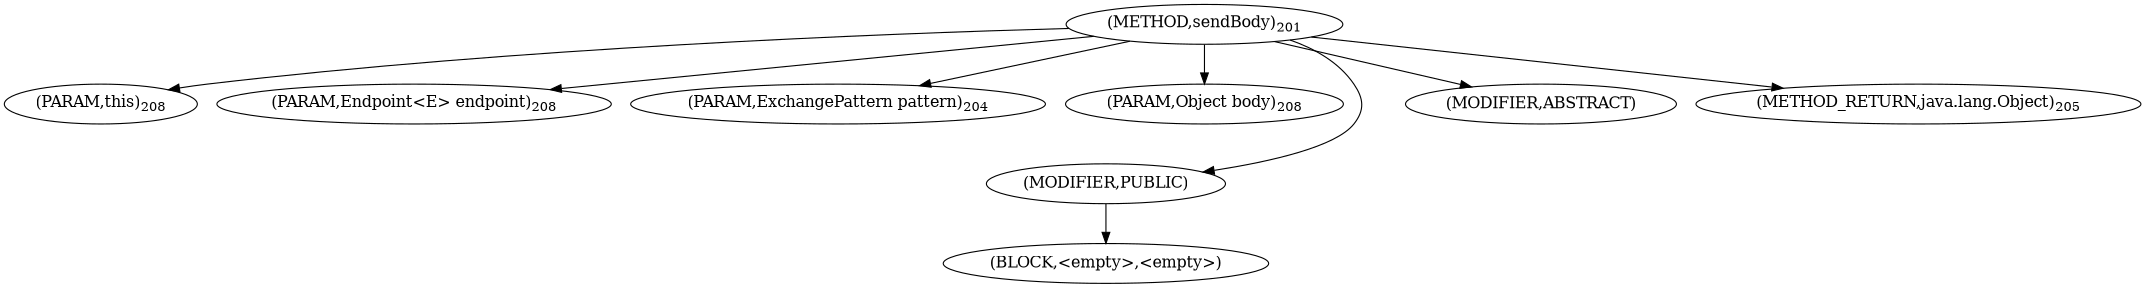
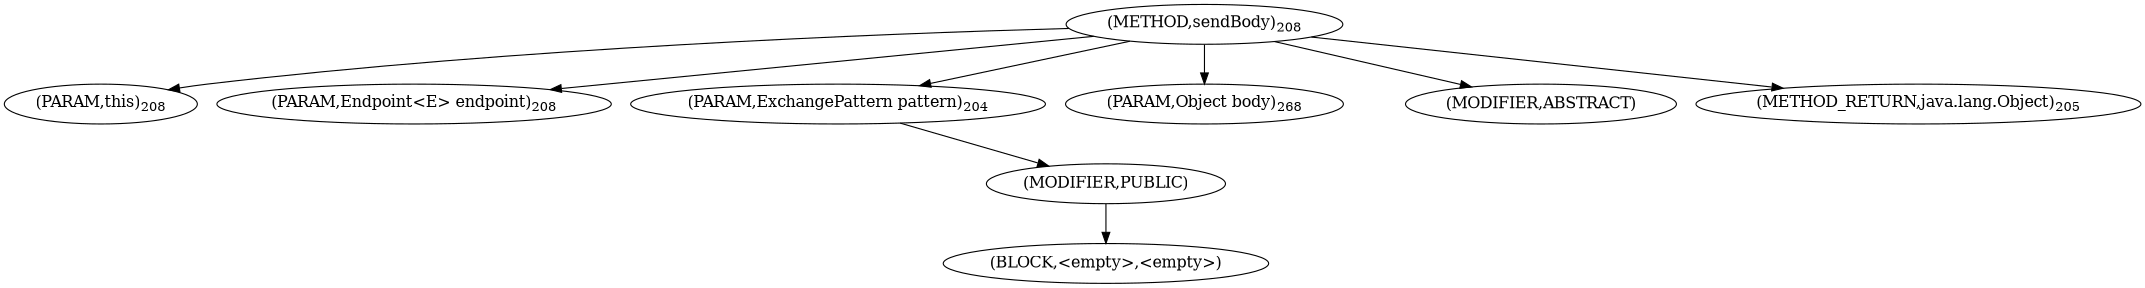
(1289, 23) -> (1289, 23)
(1290, 102) -> (1290, 102)
(1344, 133) -> (969, 143)
